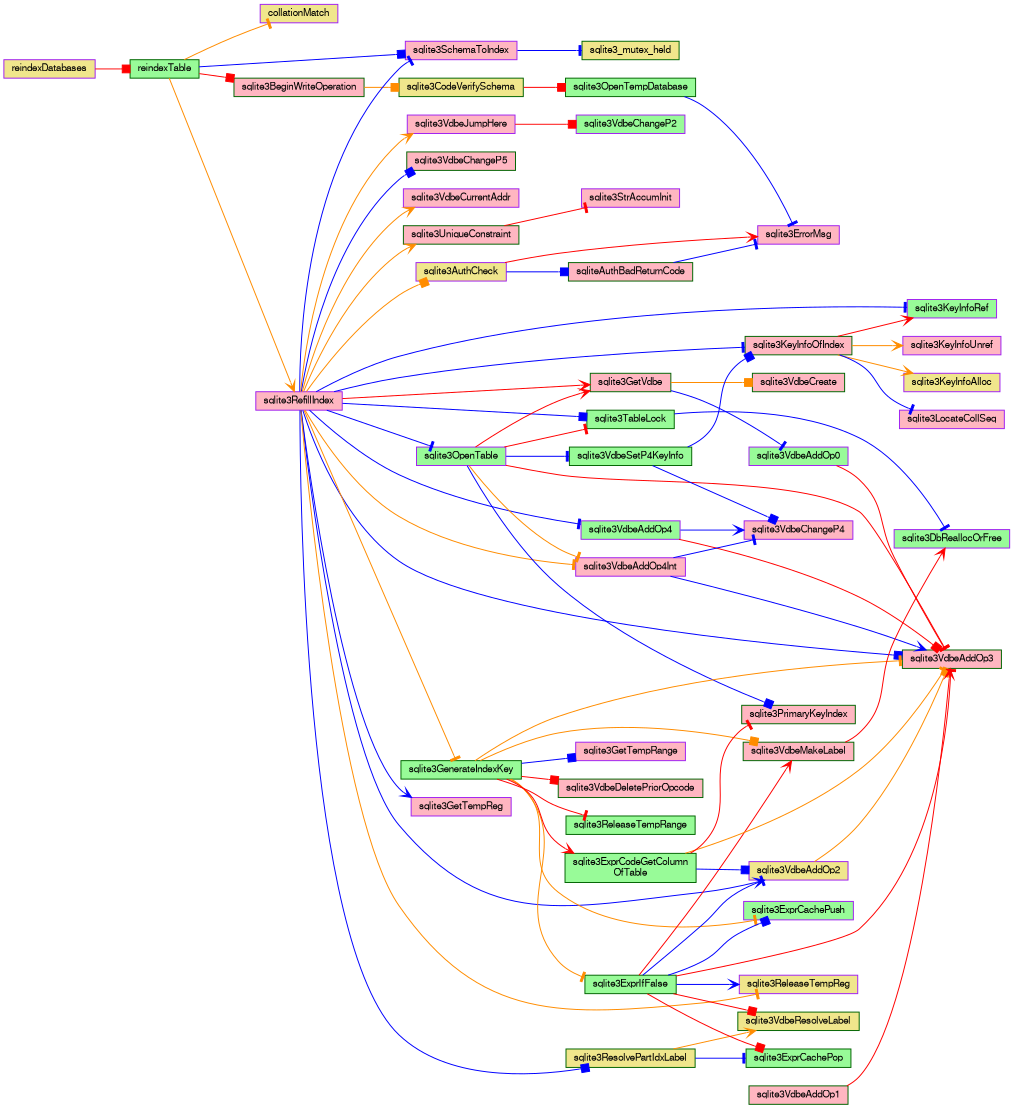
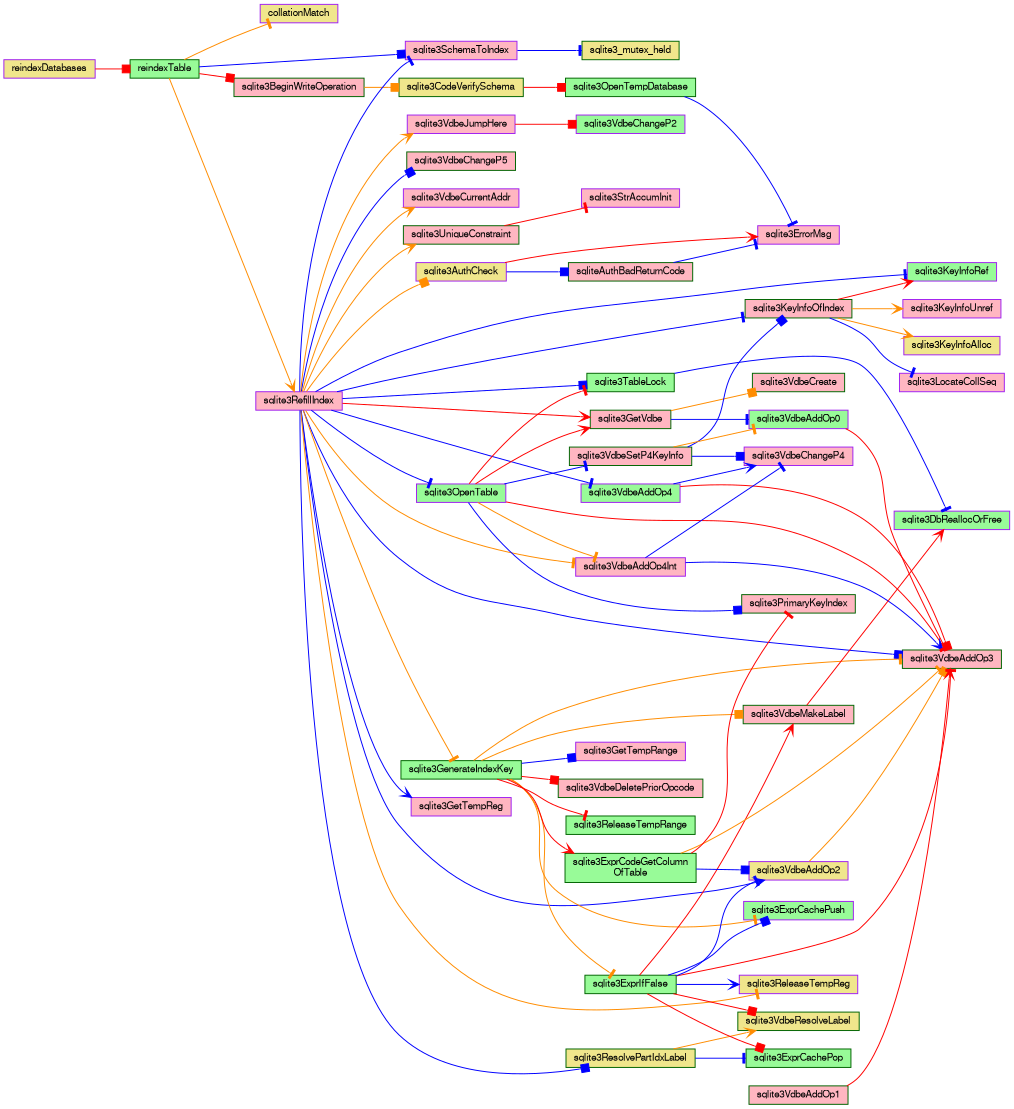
none -> (712, 438)
(631, 456) -> (631, 456)
